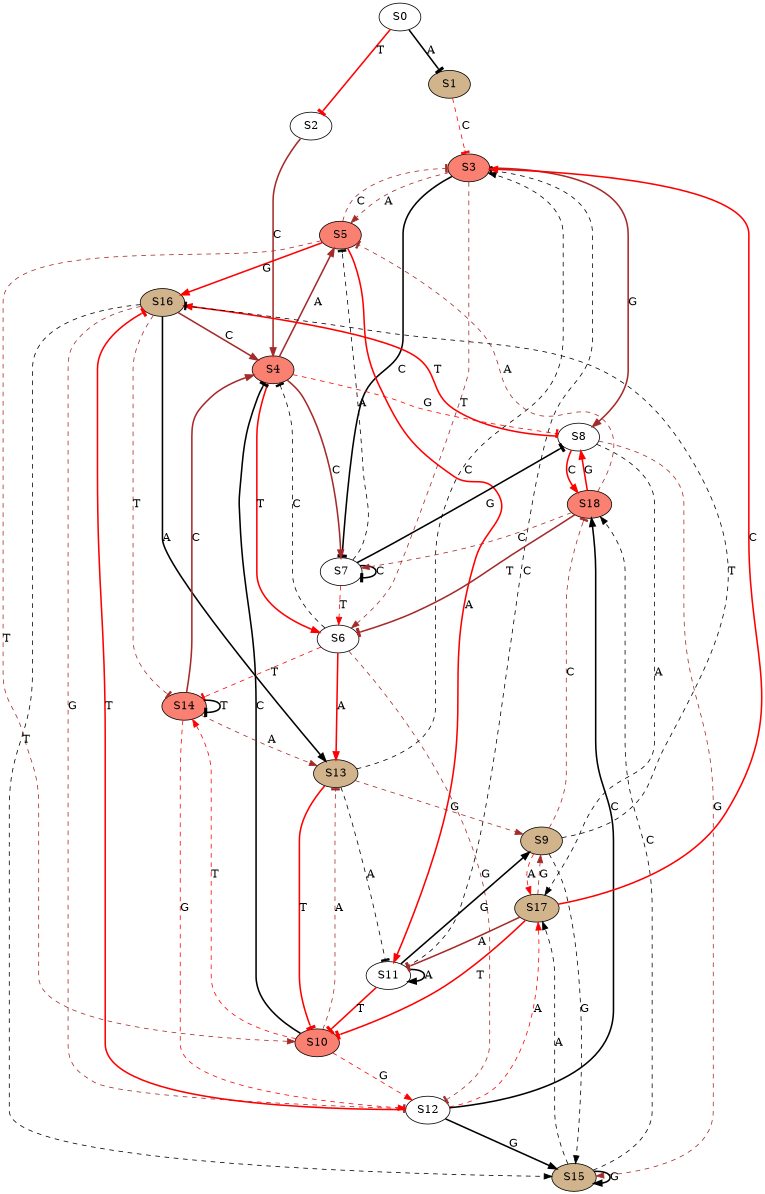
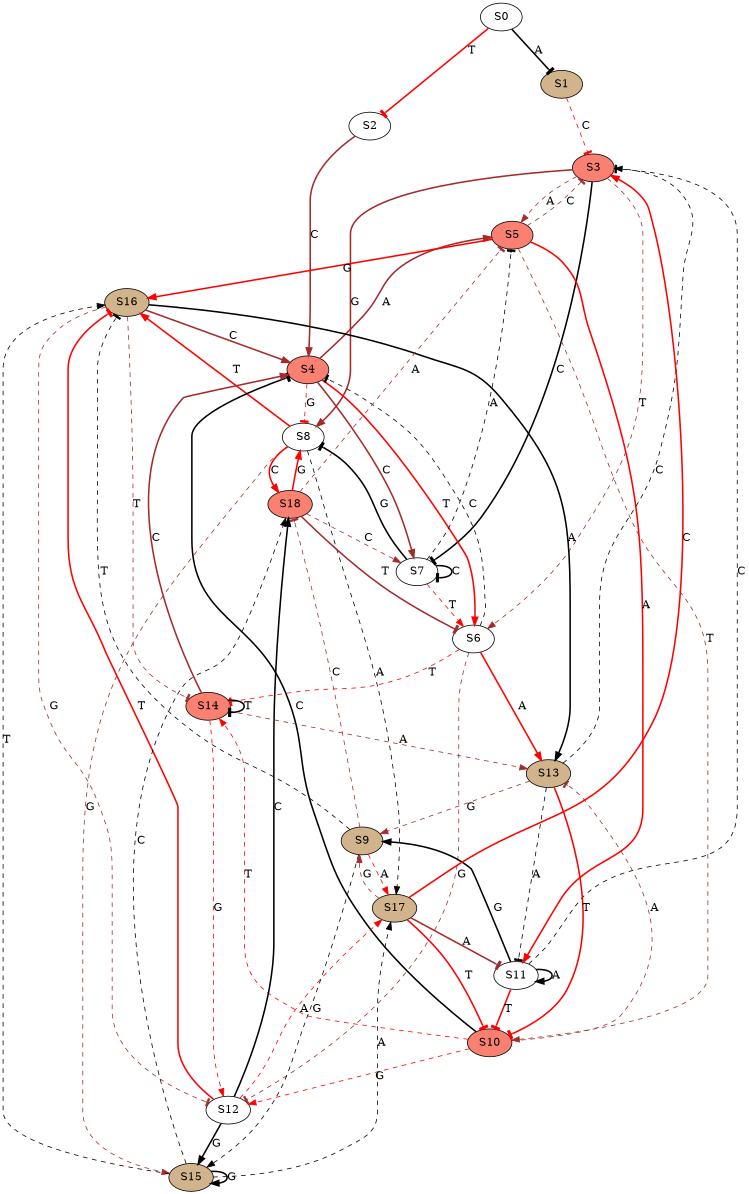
(9, 943) -> (3, 771)
